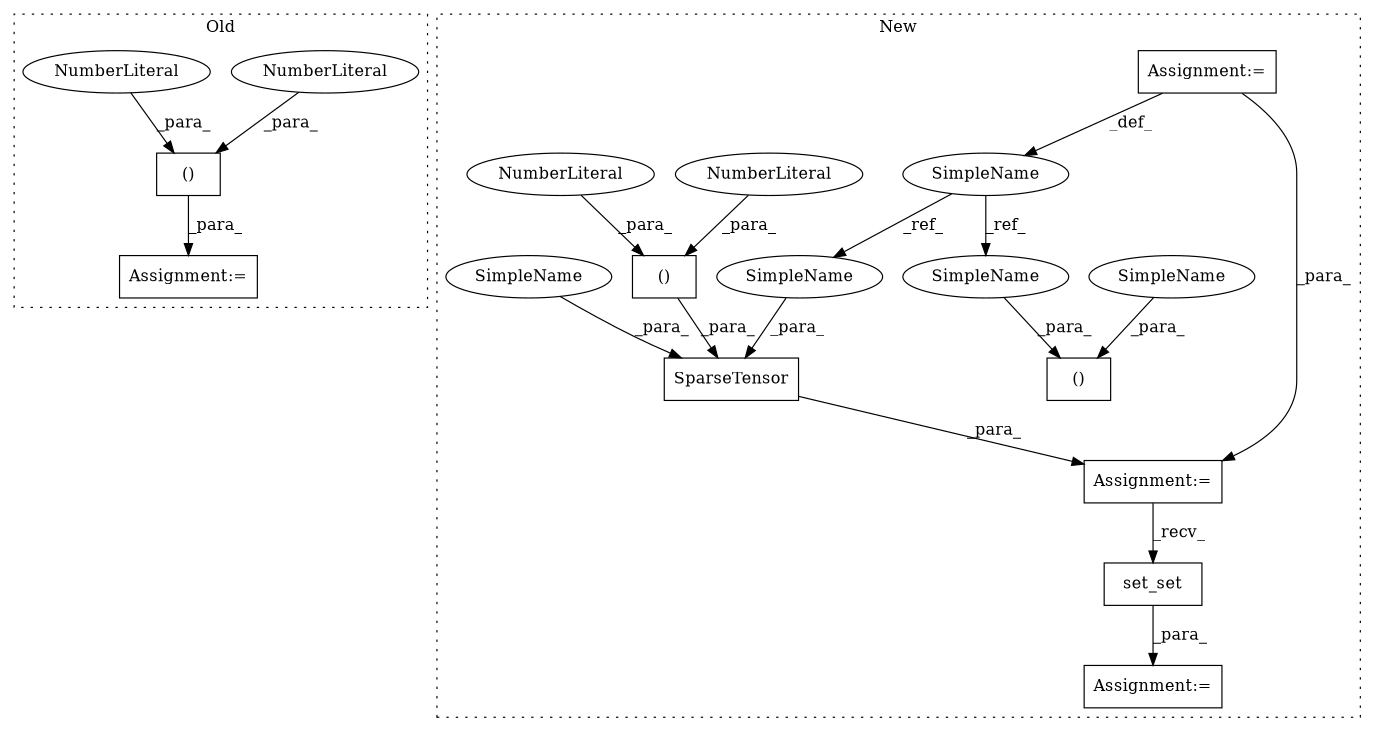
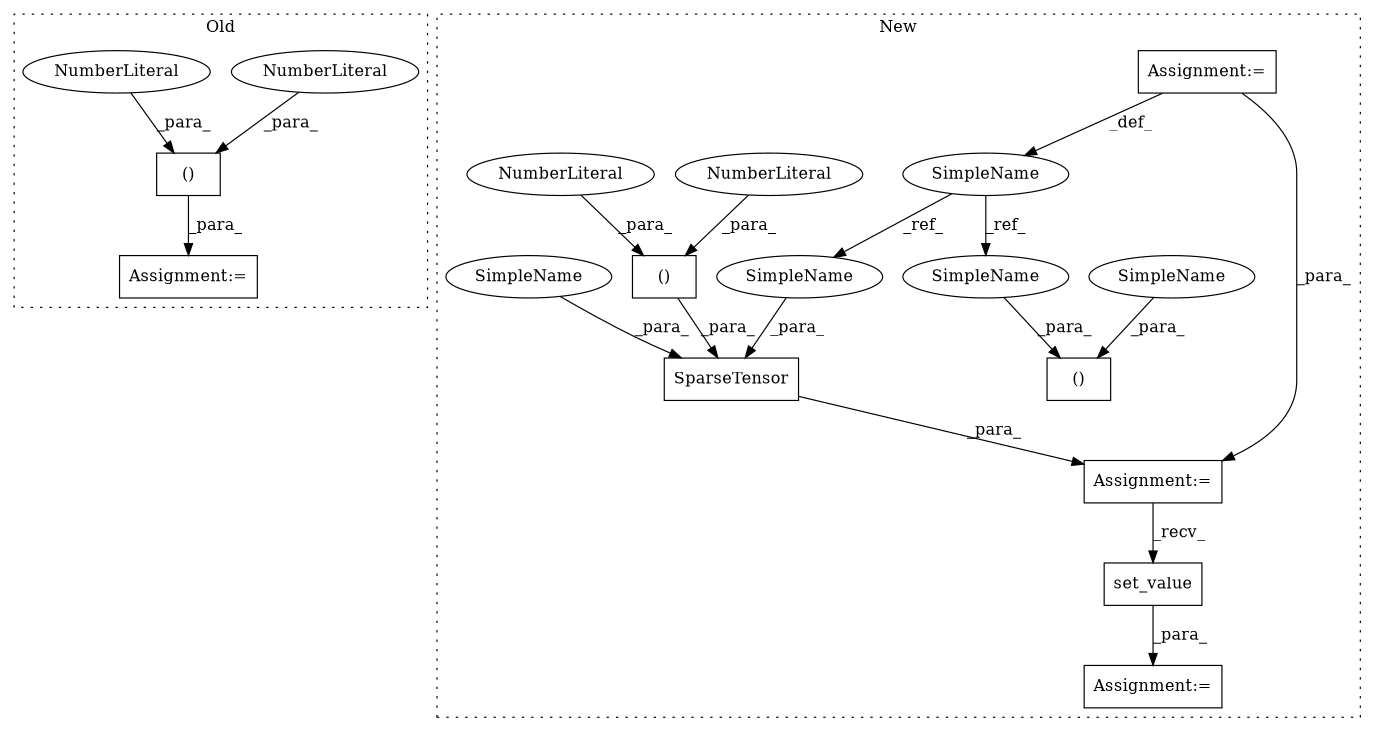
(1153, 584) -> (1153, 584)
